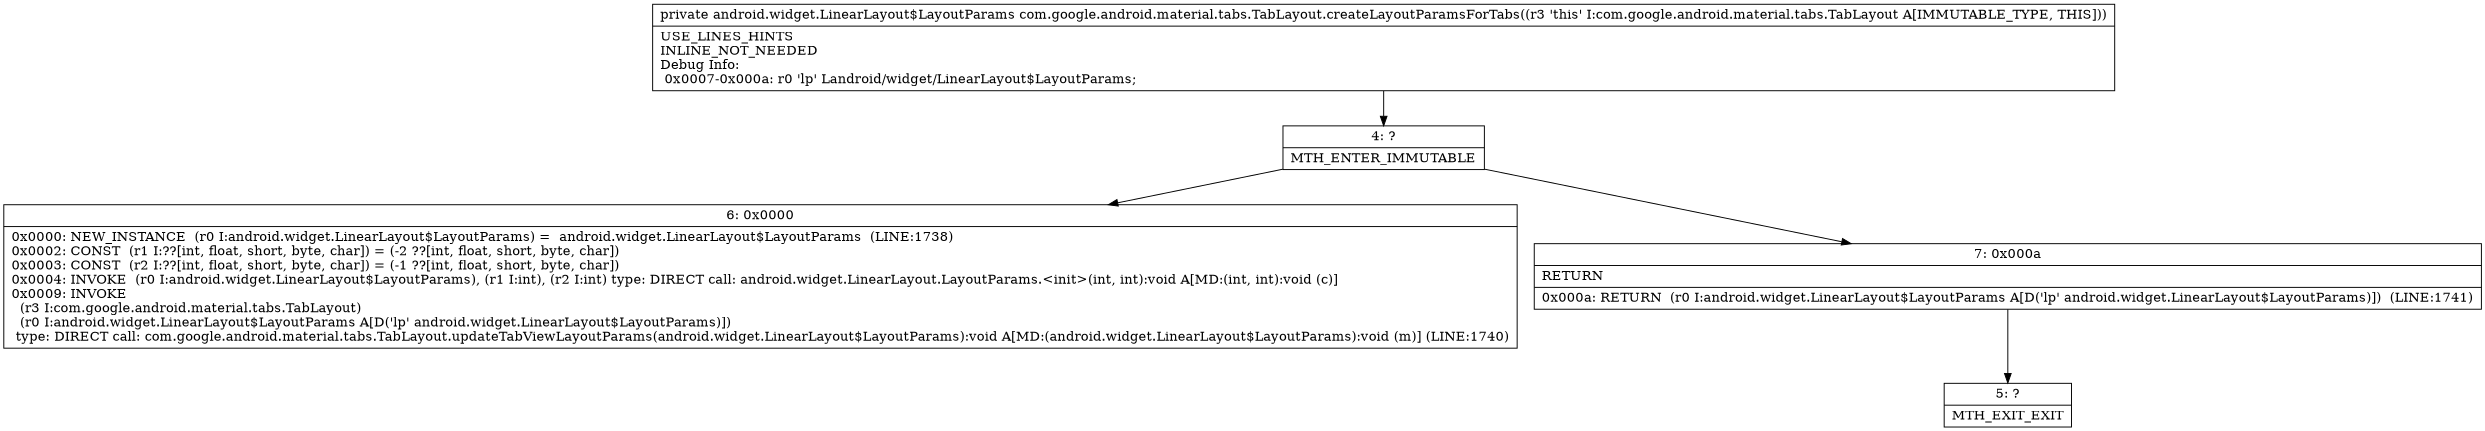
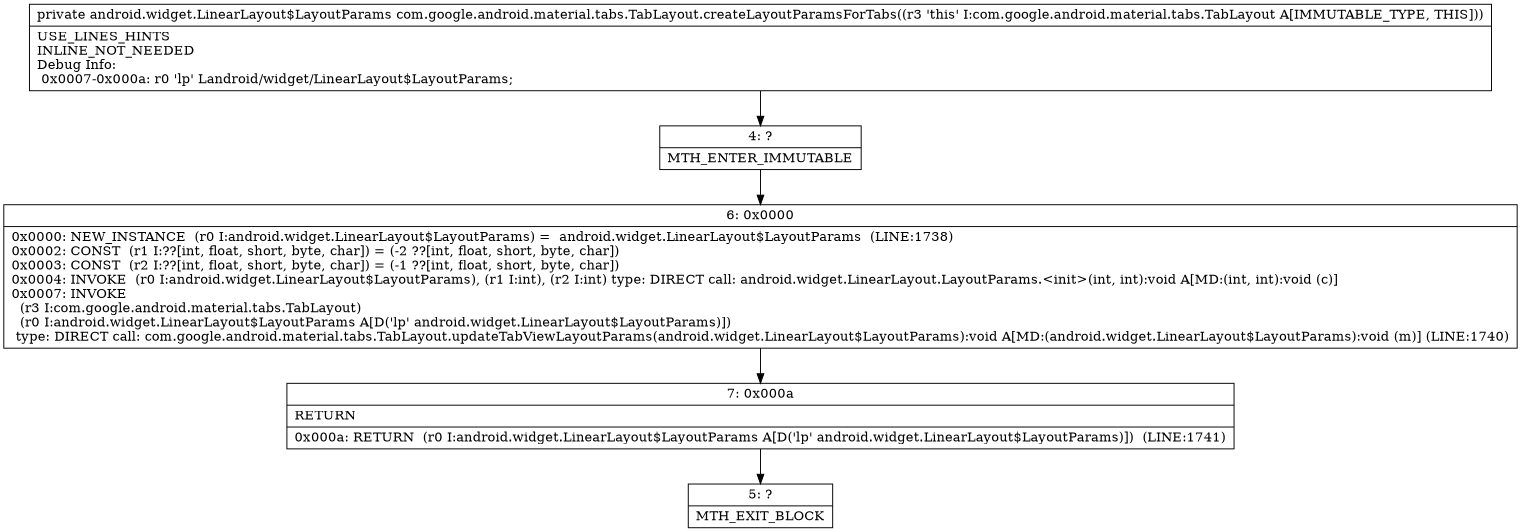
(1663, 205) -> (760, 361)
(74, 294) -> (74, 294)
(2008, 416) -> (760, 516)
